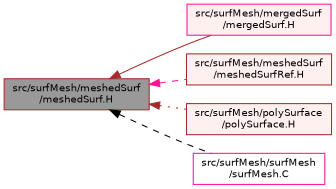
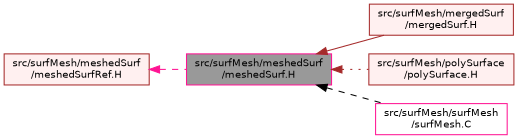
(259, 20) -> (441, 20)
(173, 81) -> (173, 69)
(77, 94) -> (259, 69)
